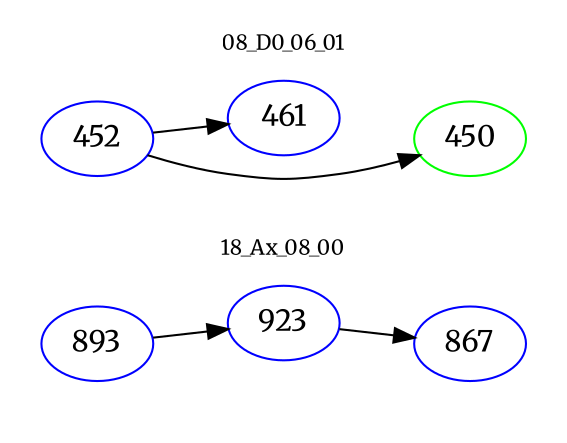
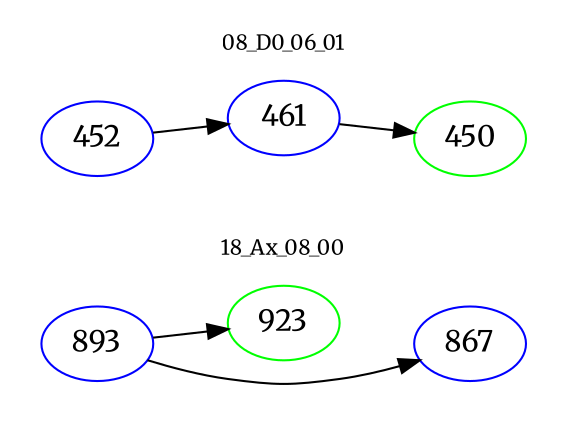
(273, 179) -> (367, 127)
(284, 323) -> (284, 323)
(367, 332) -> (273, 384)
